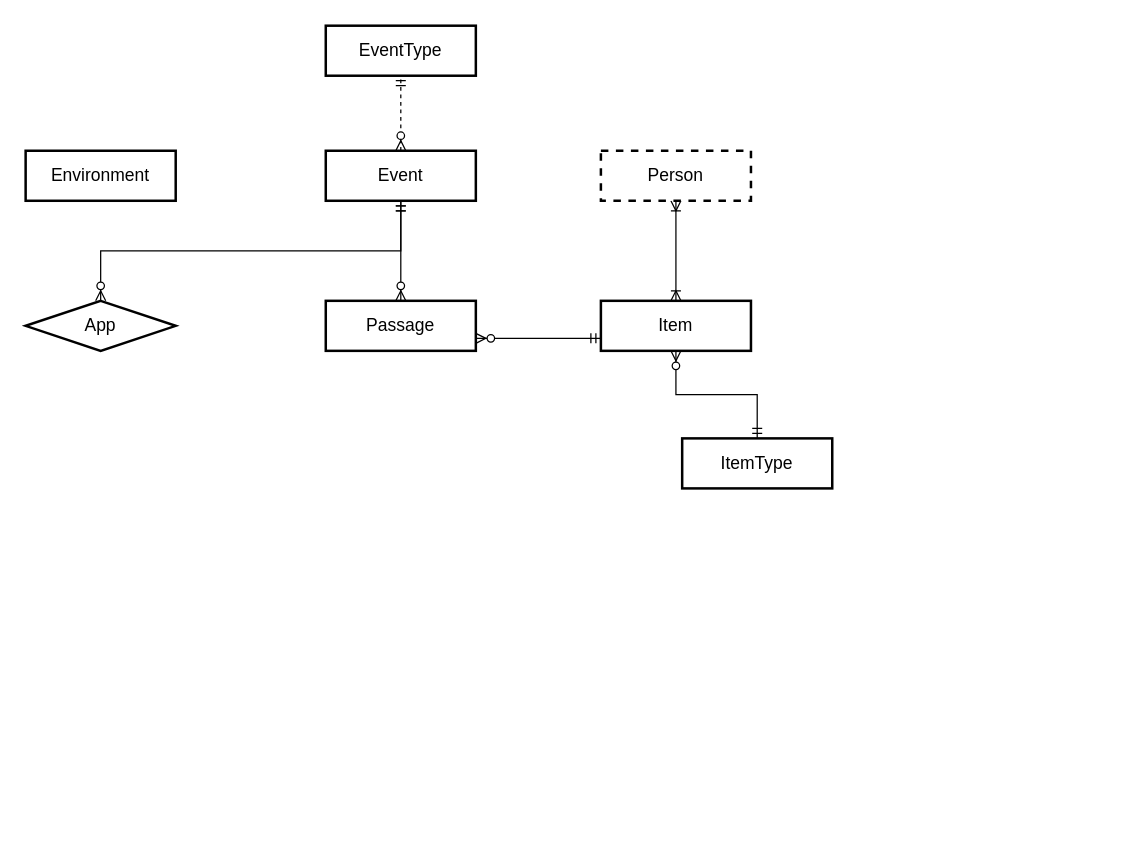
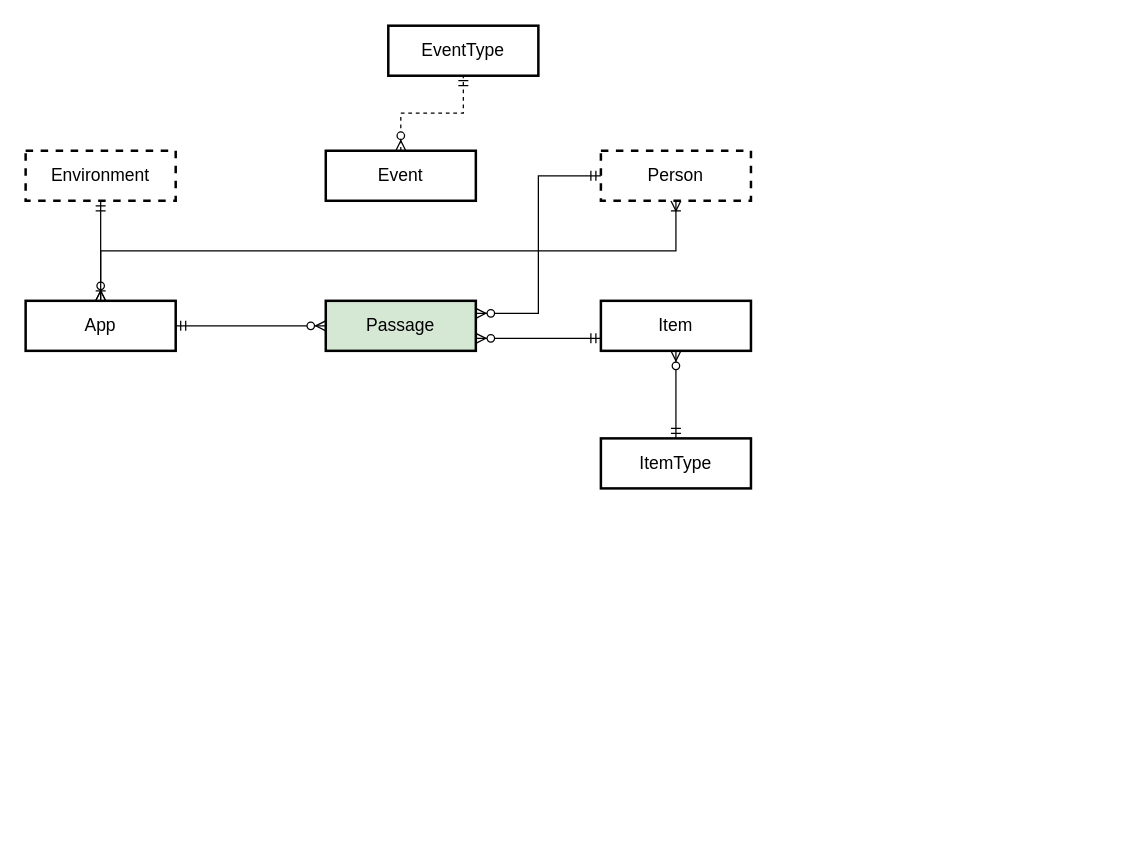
(401, 51) -> (463, 51)
(101, 176) -> (101, 176)
none -> (538, 244)
(676, 274) -> (541, 251)
(401, 276) -> none
(101, 301) -> (101, 224)
(101, 326) -> (101, 326)
none -> (250, 326)
(401, 326) -> (401, 326)
(757, 463) -> (676, 463)
